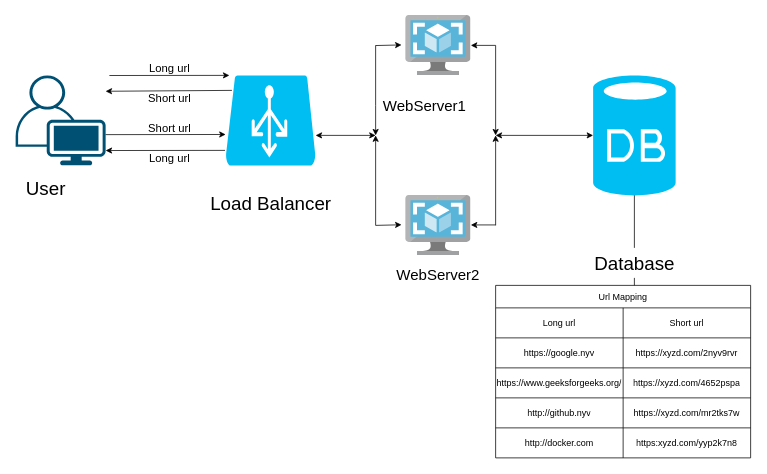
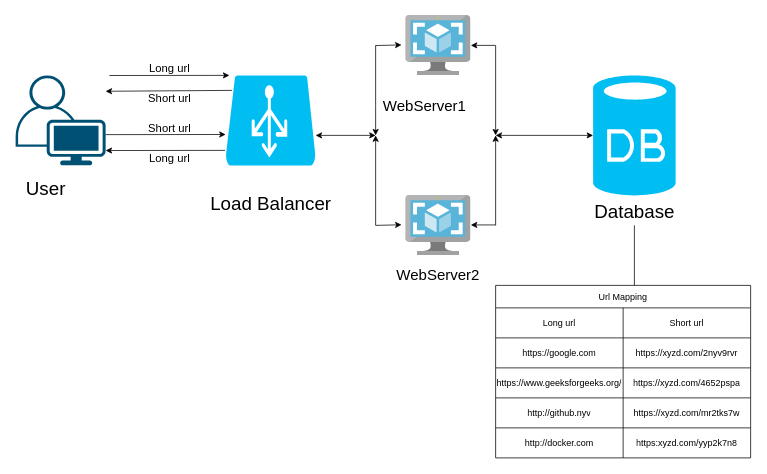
(634, 263) -> (634, 210)
(559, 353) -> (559, 353)
